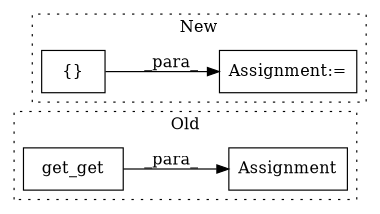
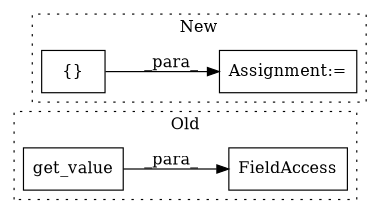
(73, 169) -> (73, 169)
(288, 169) -> (288, 169)
